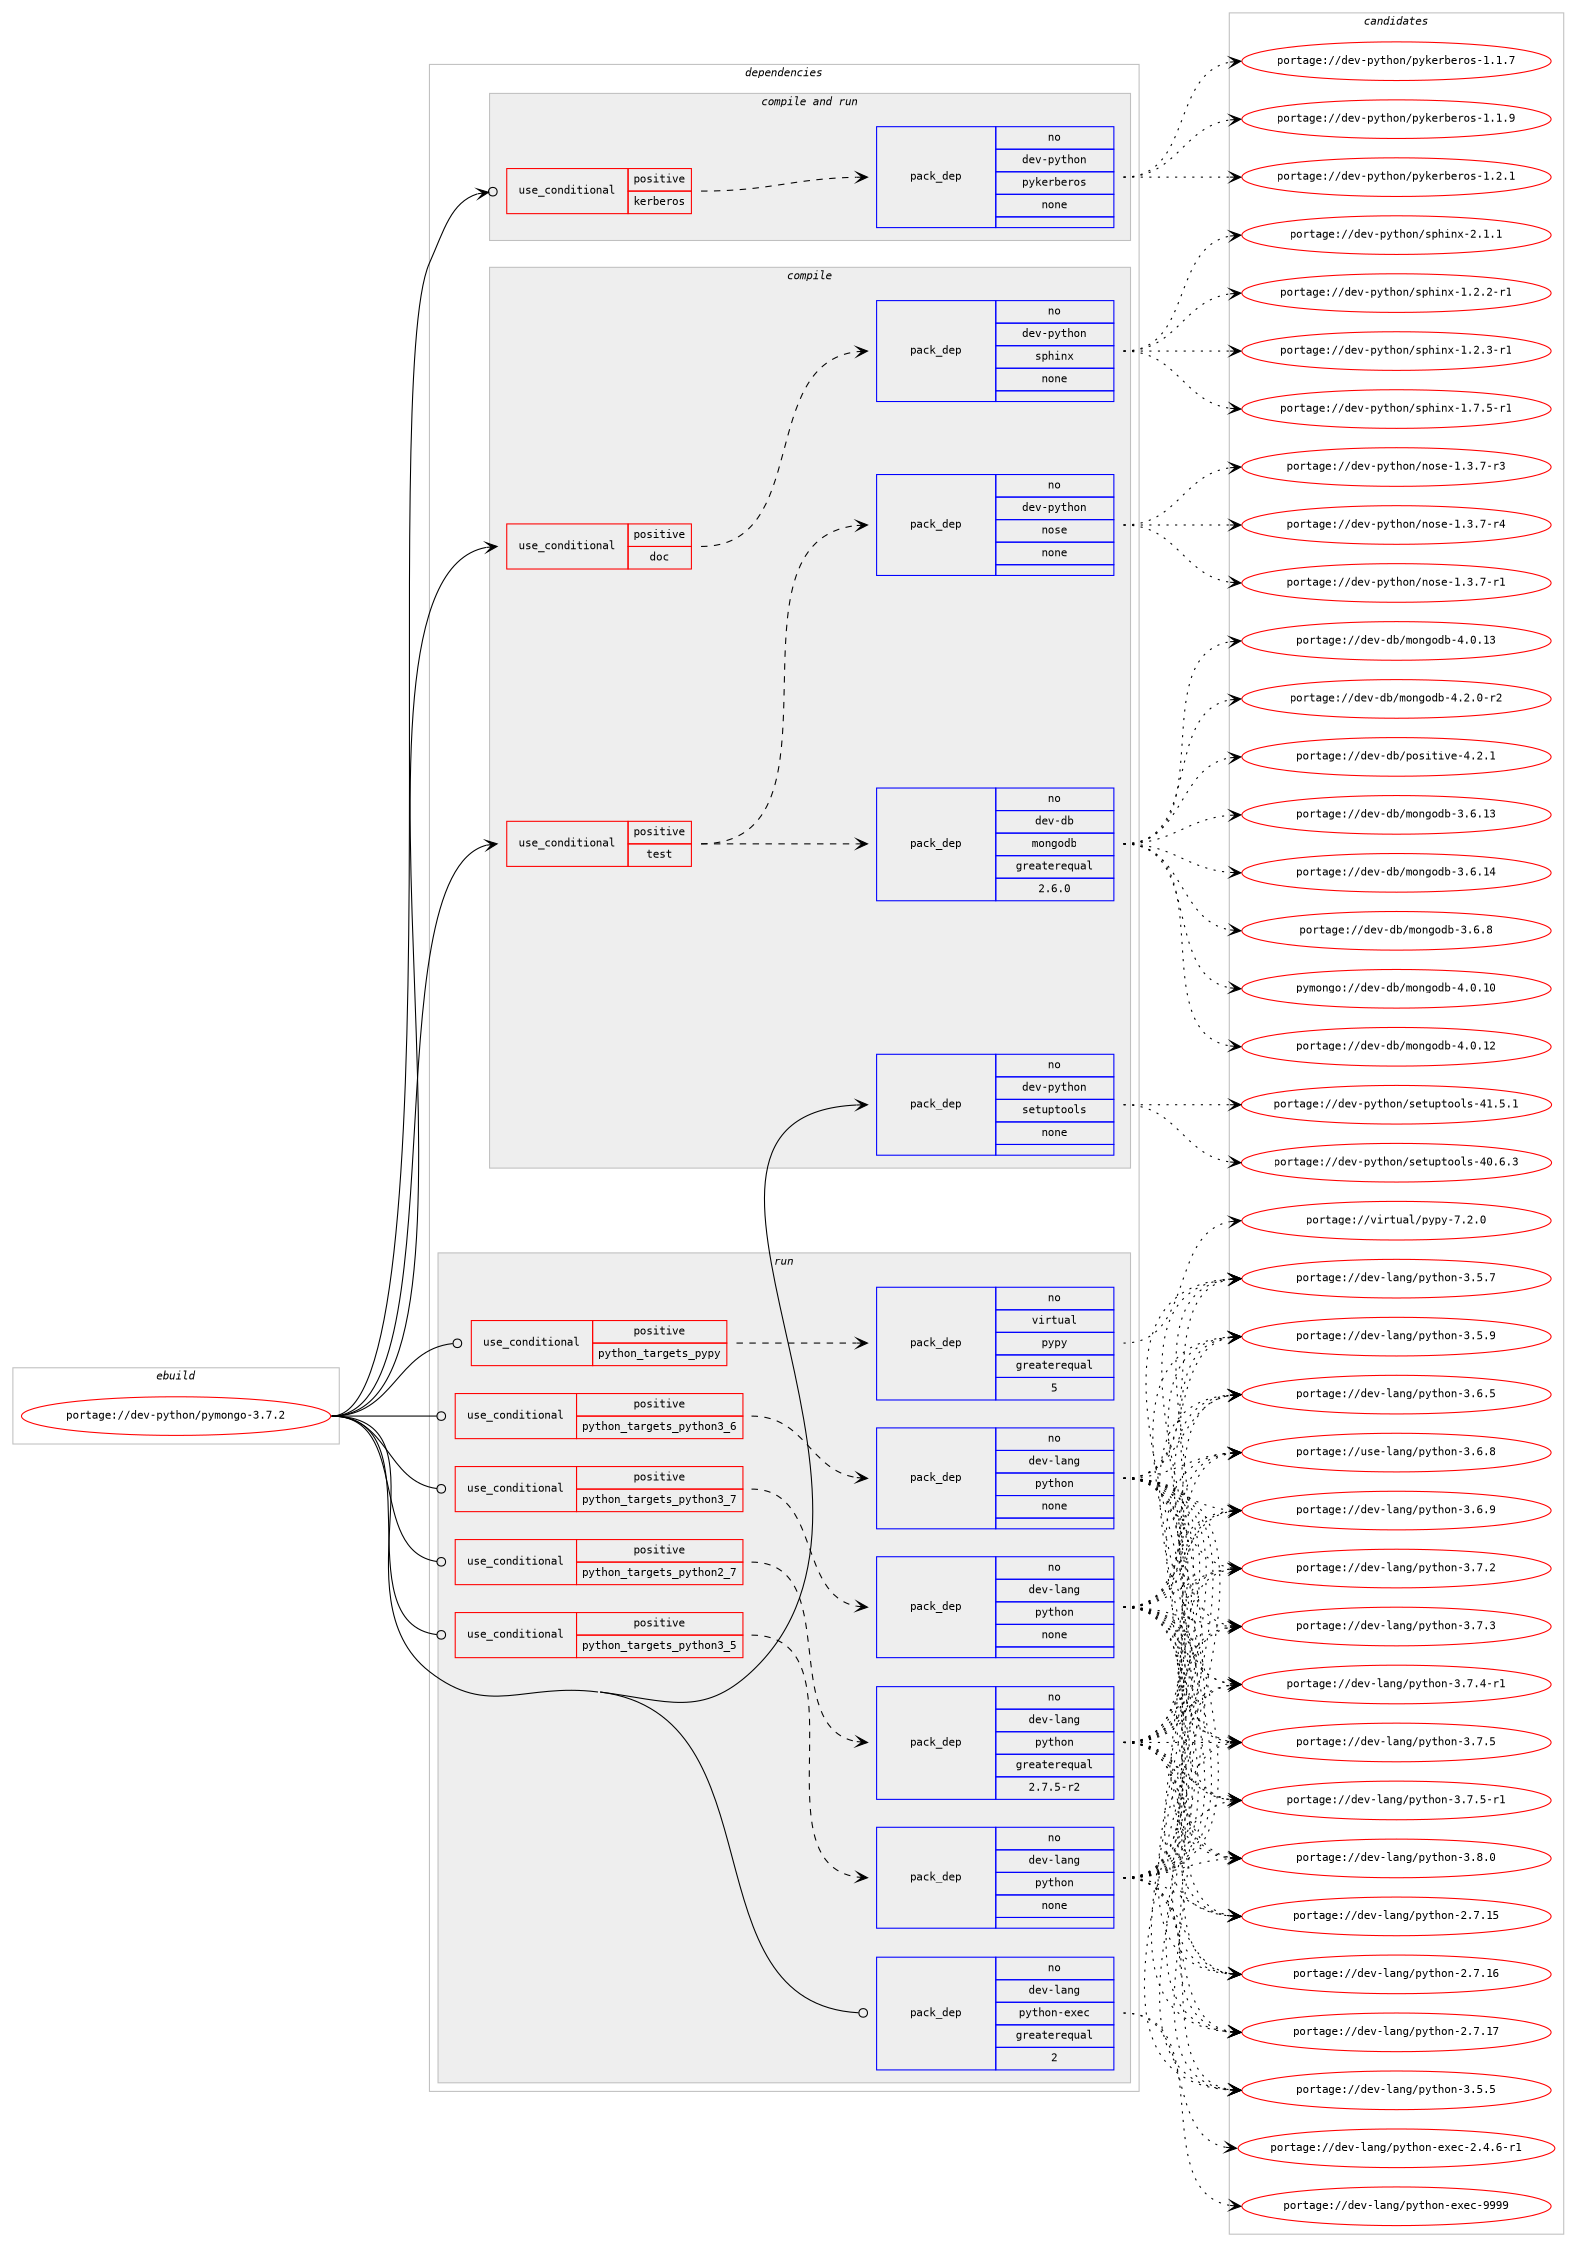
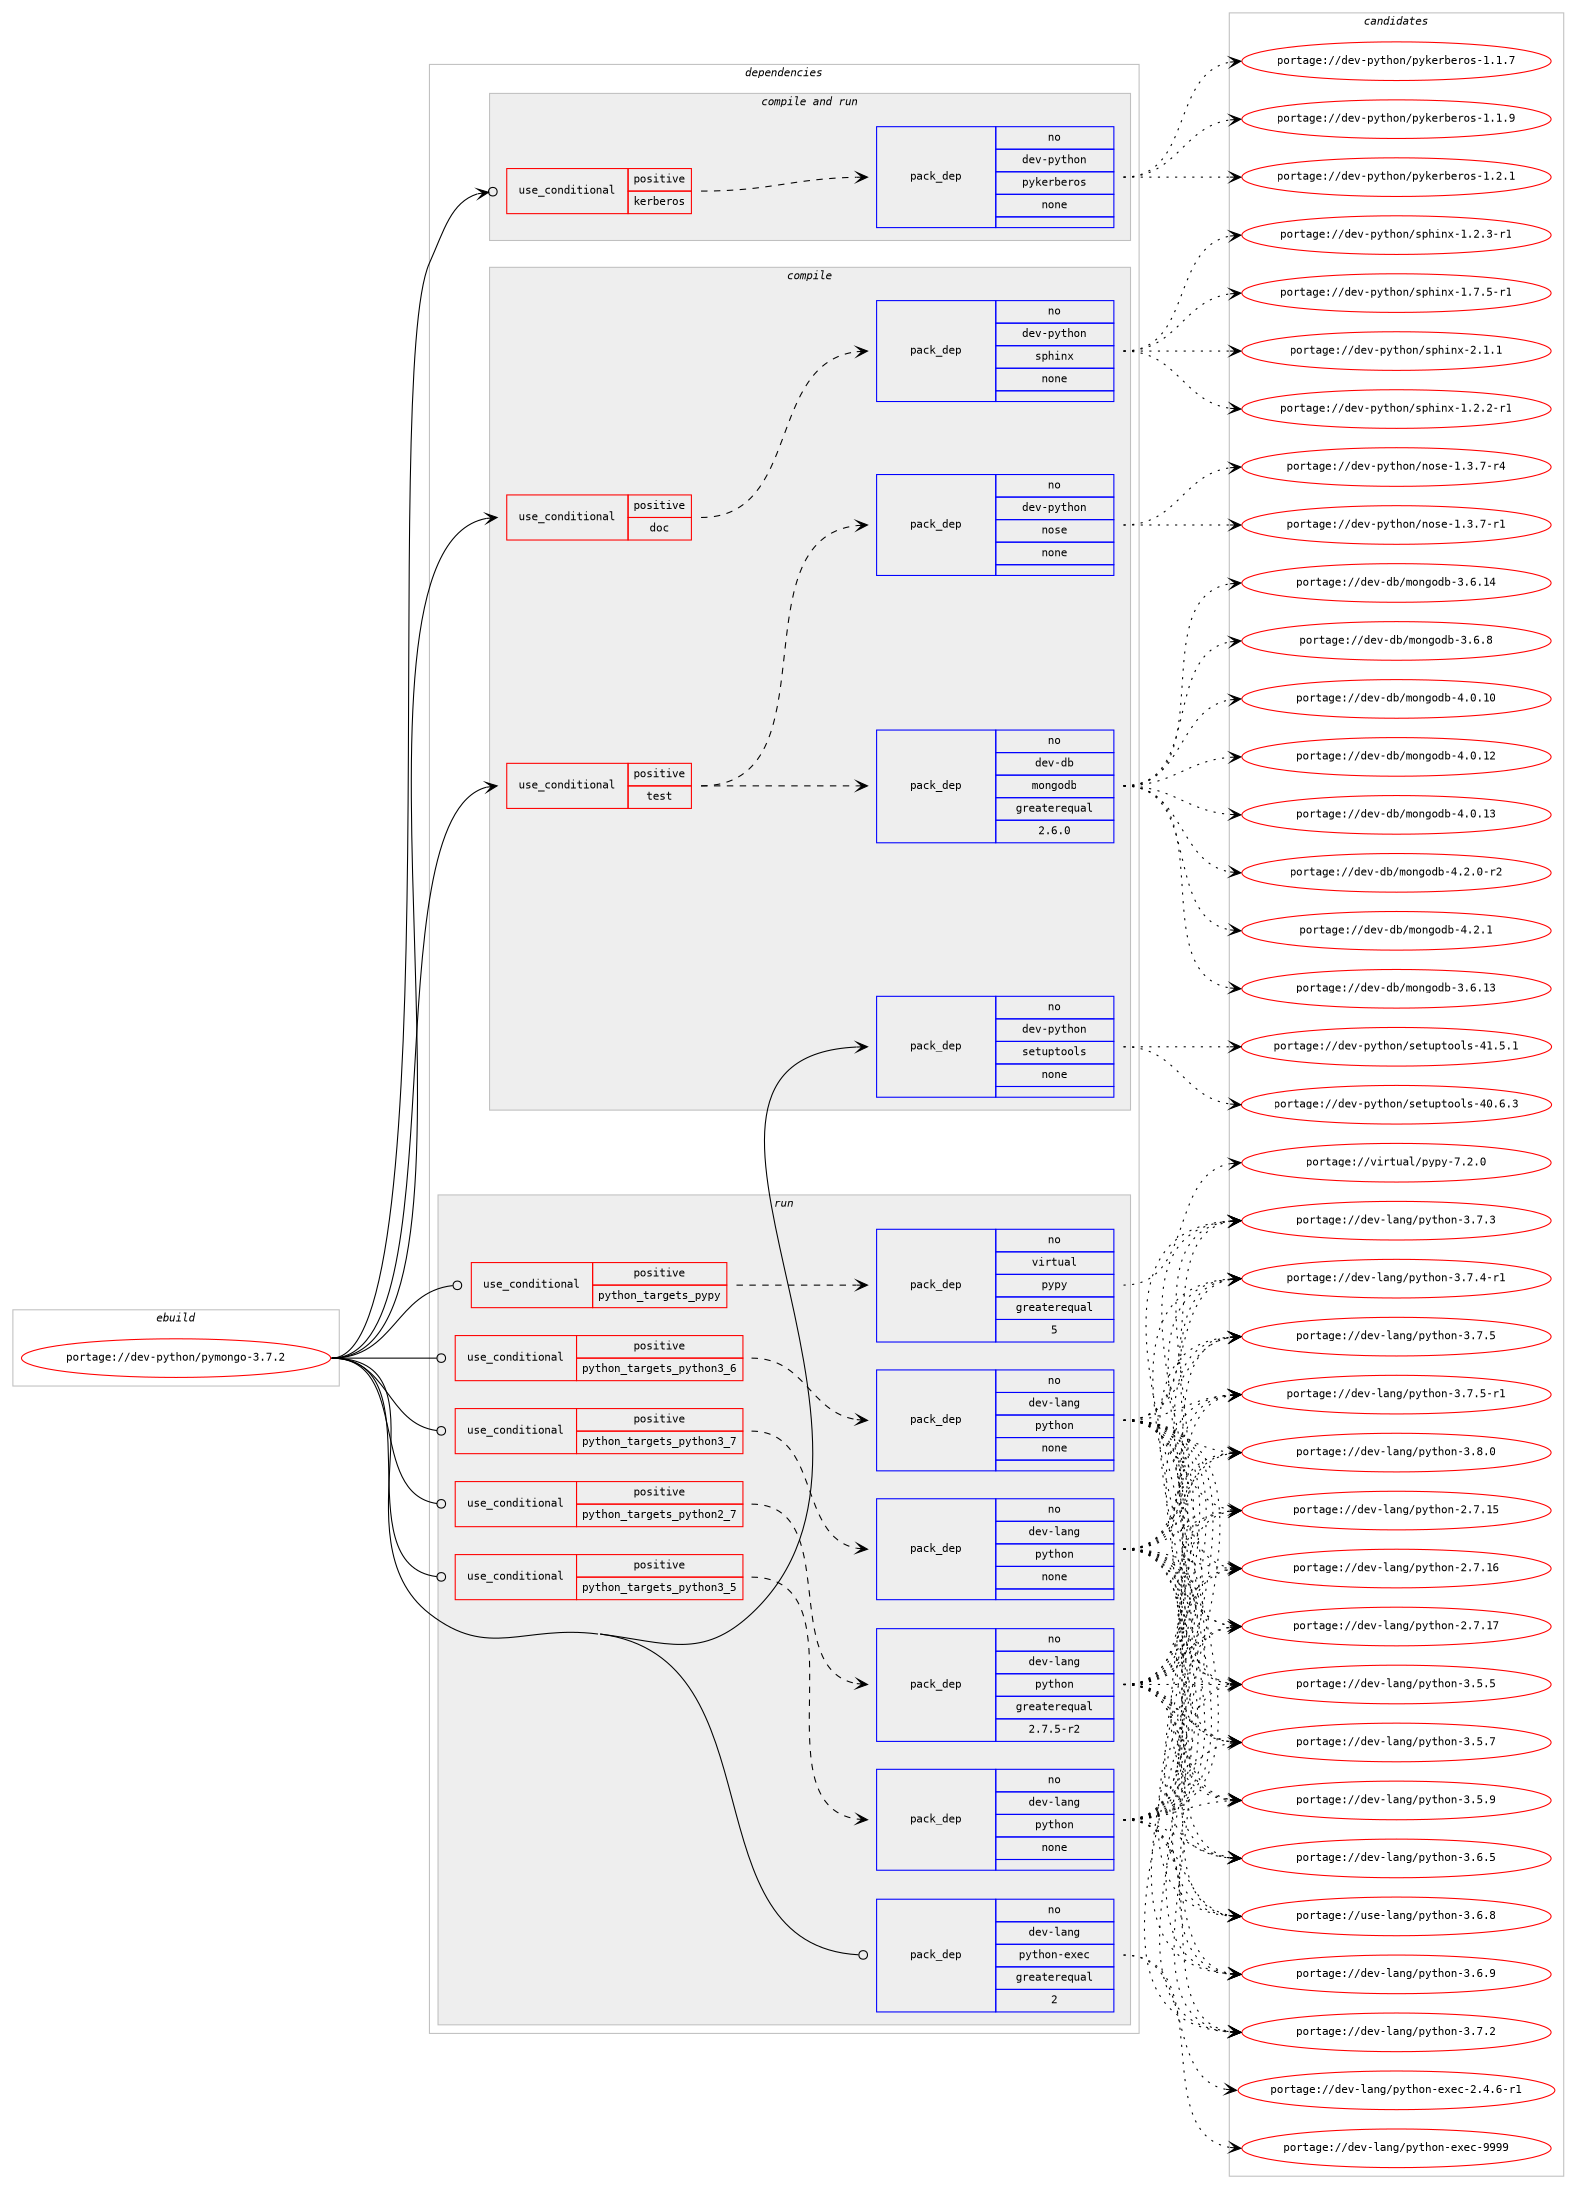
(1397, 467) -> none
(1397, 757) -> (1397, 931)
(1397, 989) -> (1397, 699)
